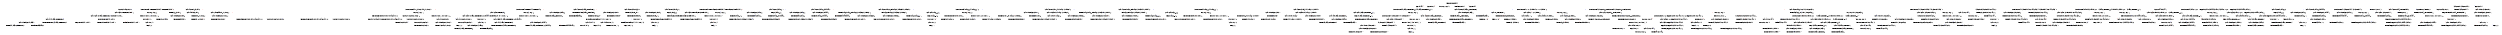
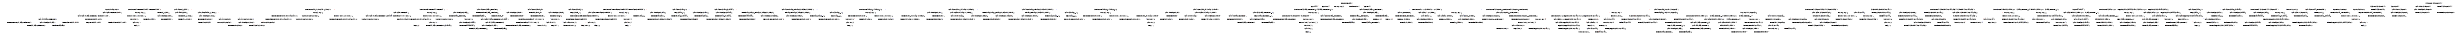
(1395, 19) -> none
